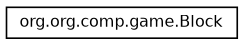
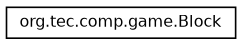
(122, 23) -> (121, 23)
